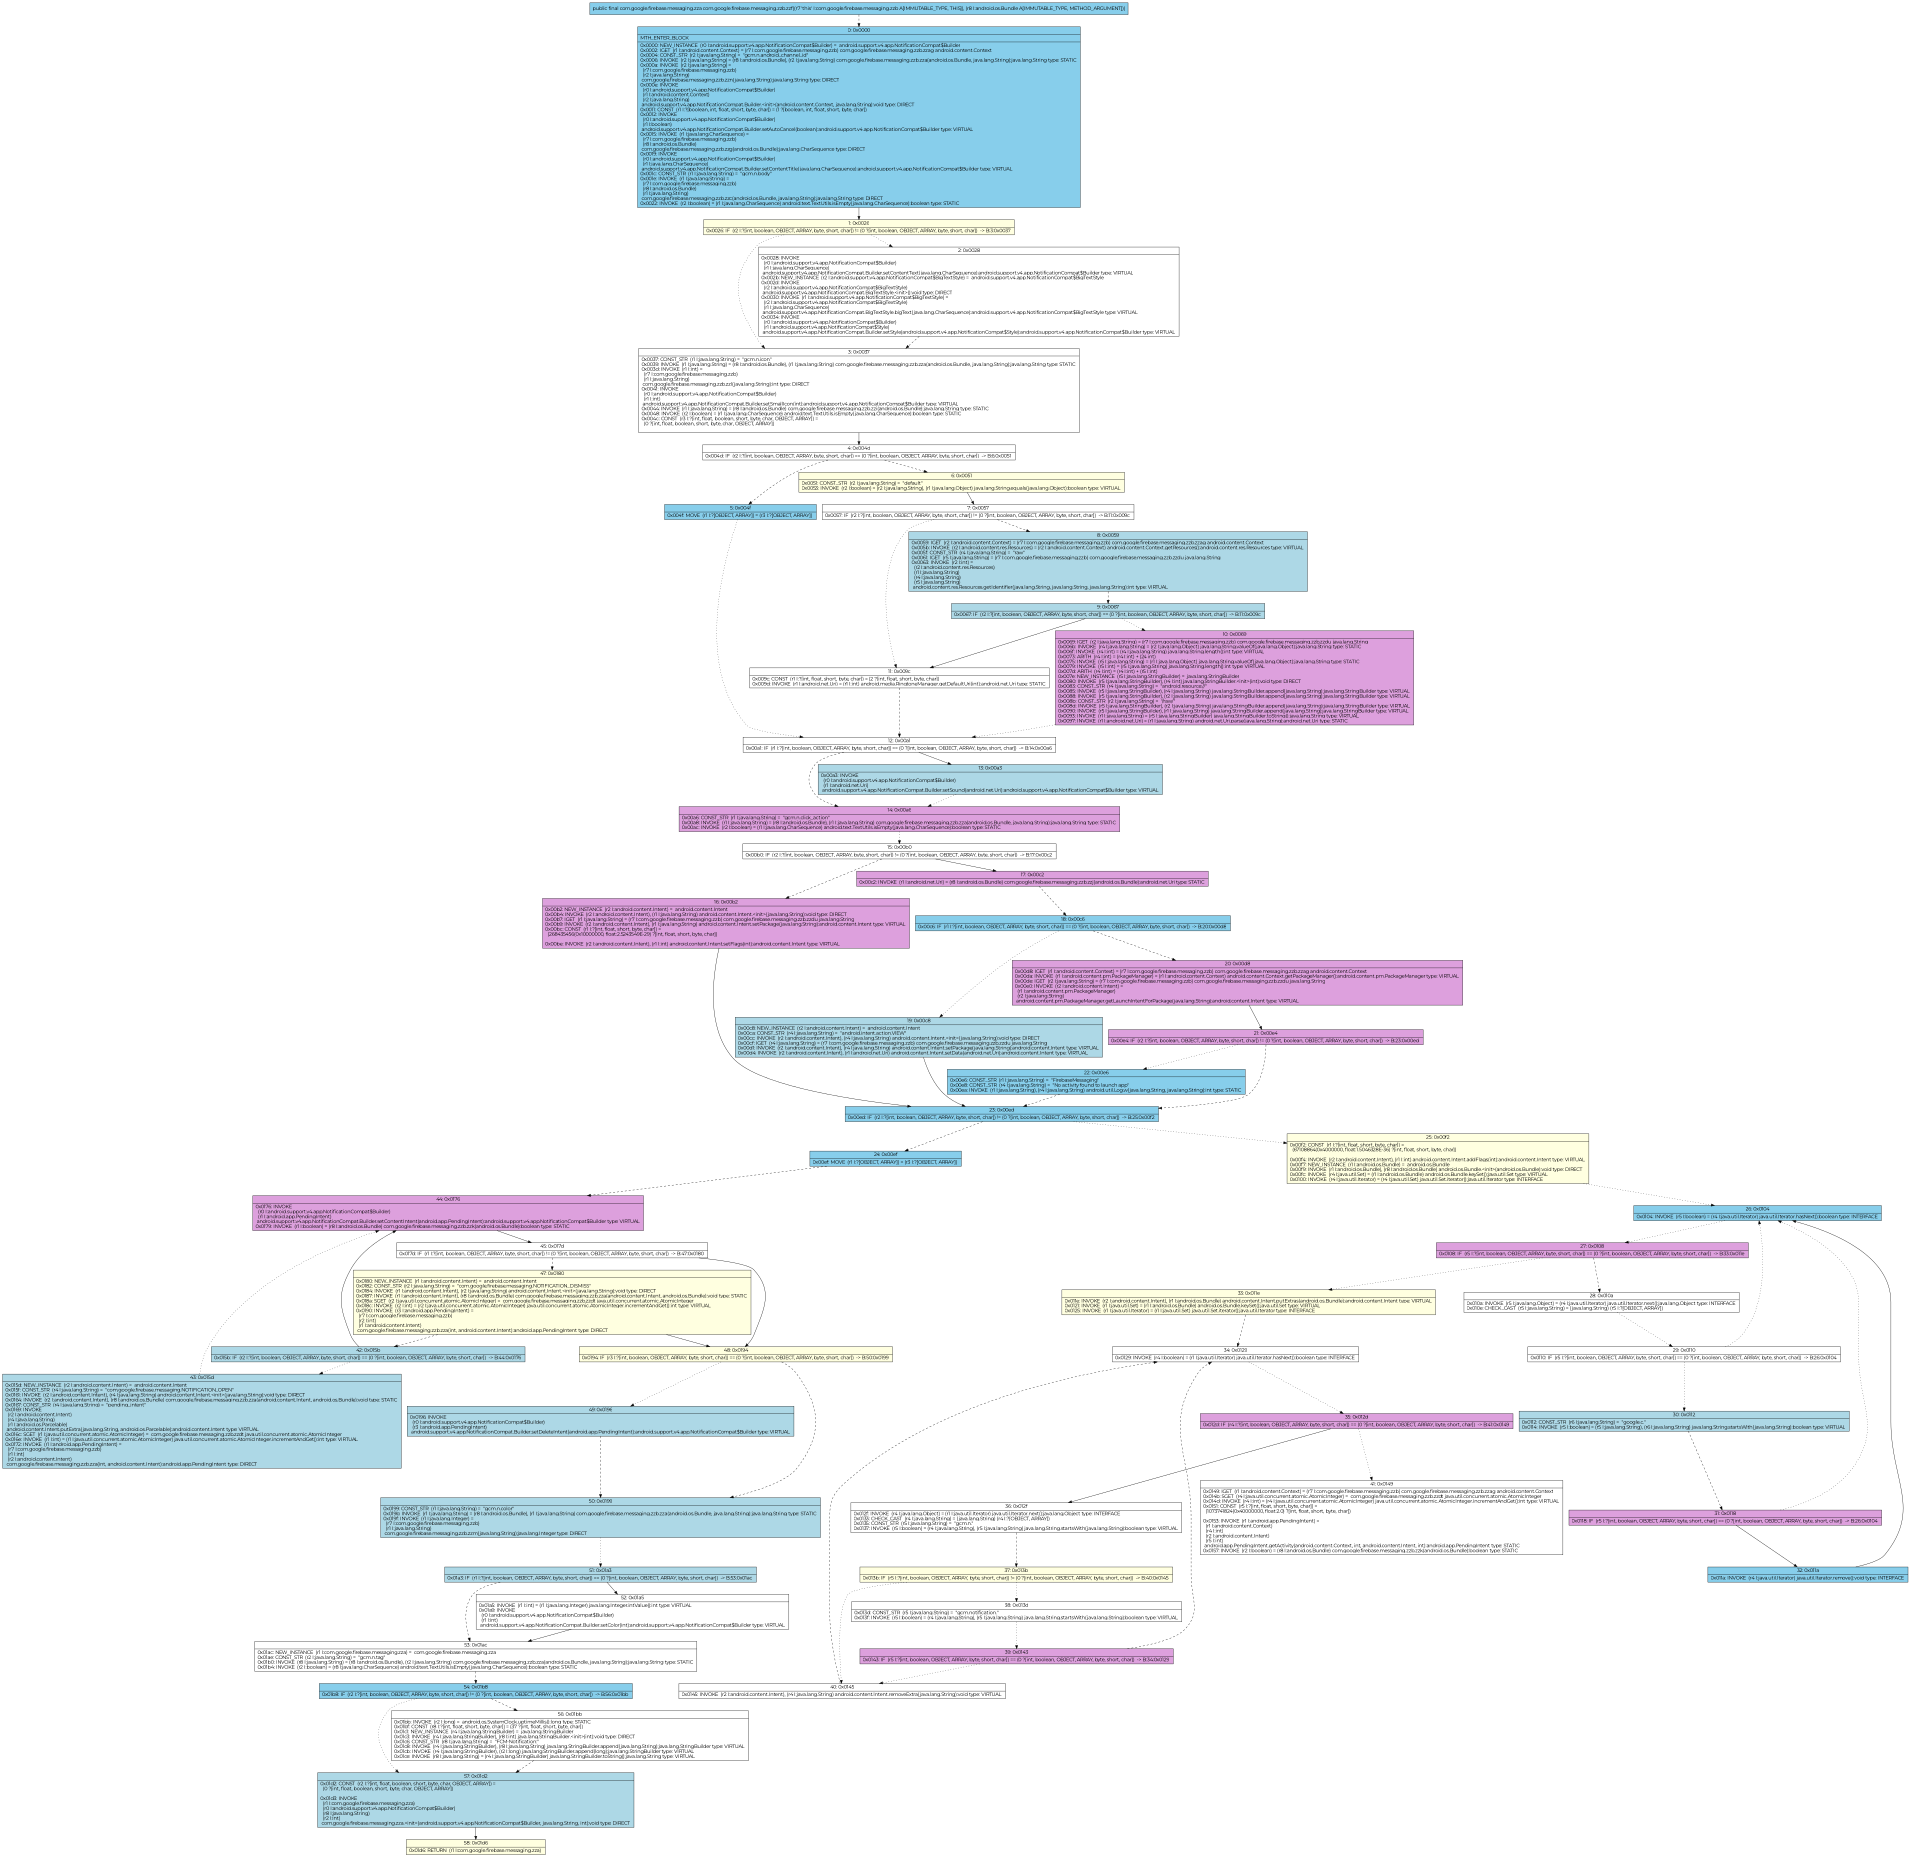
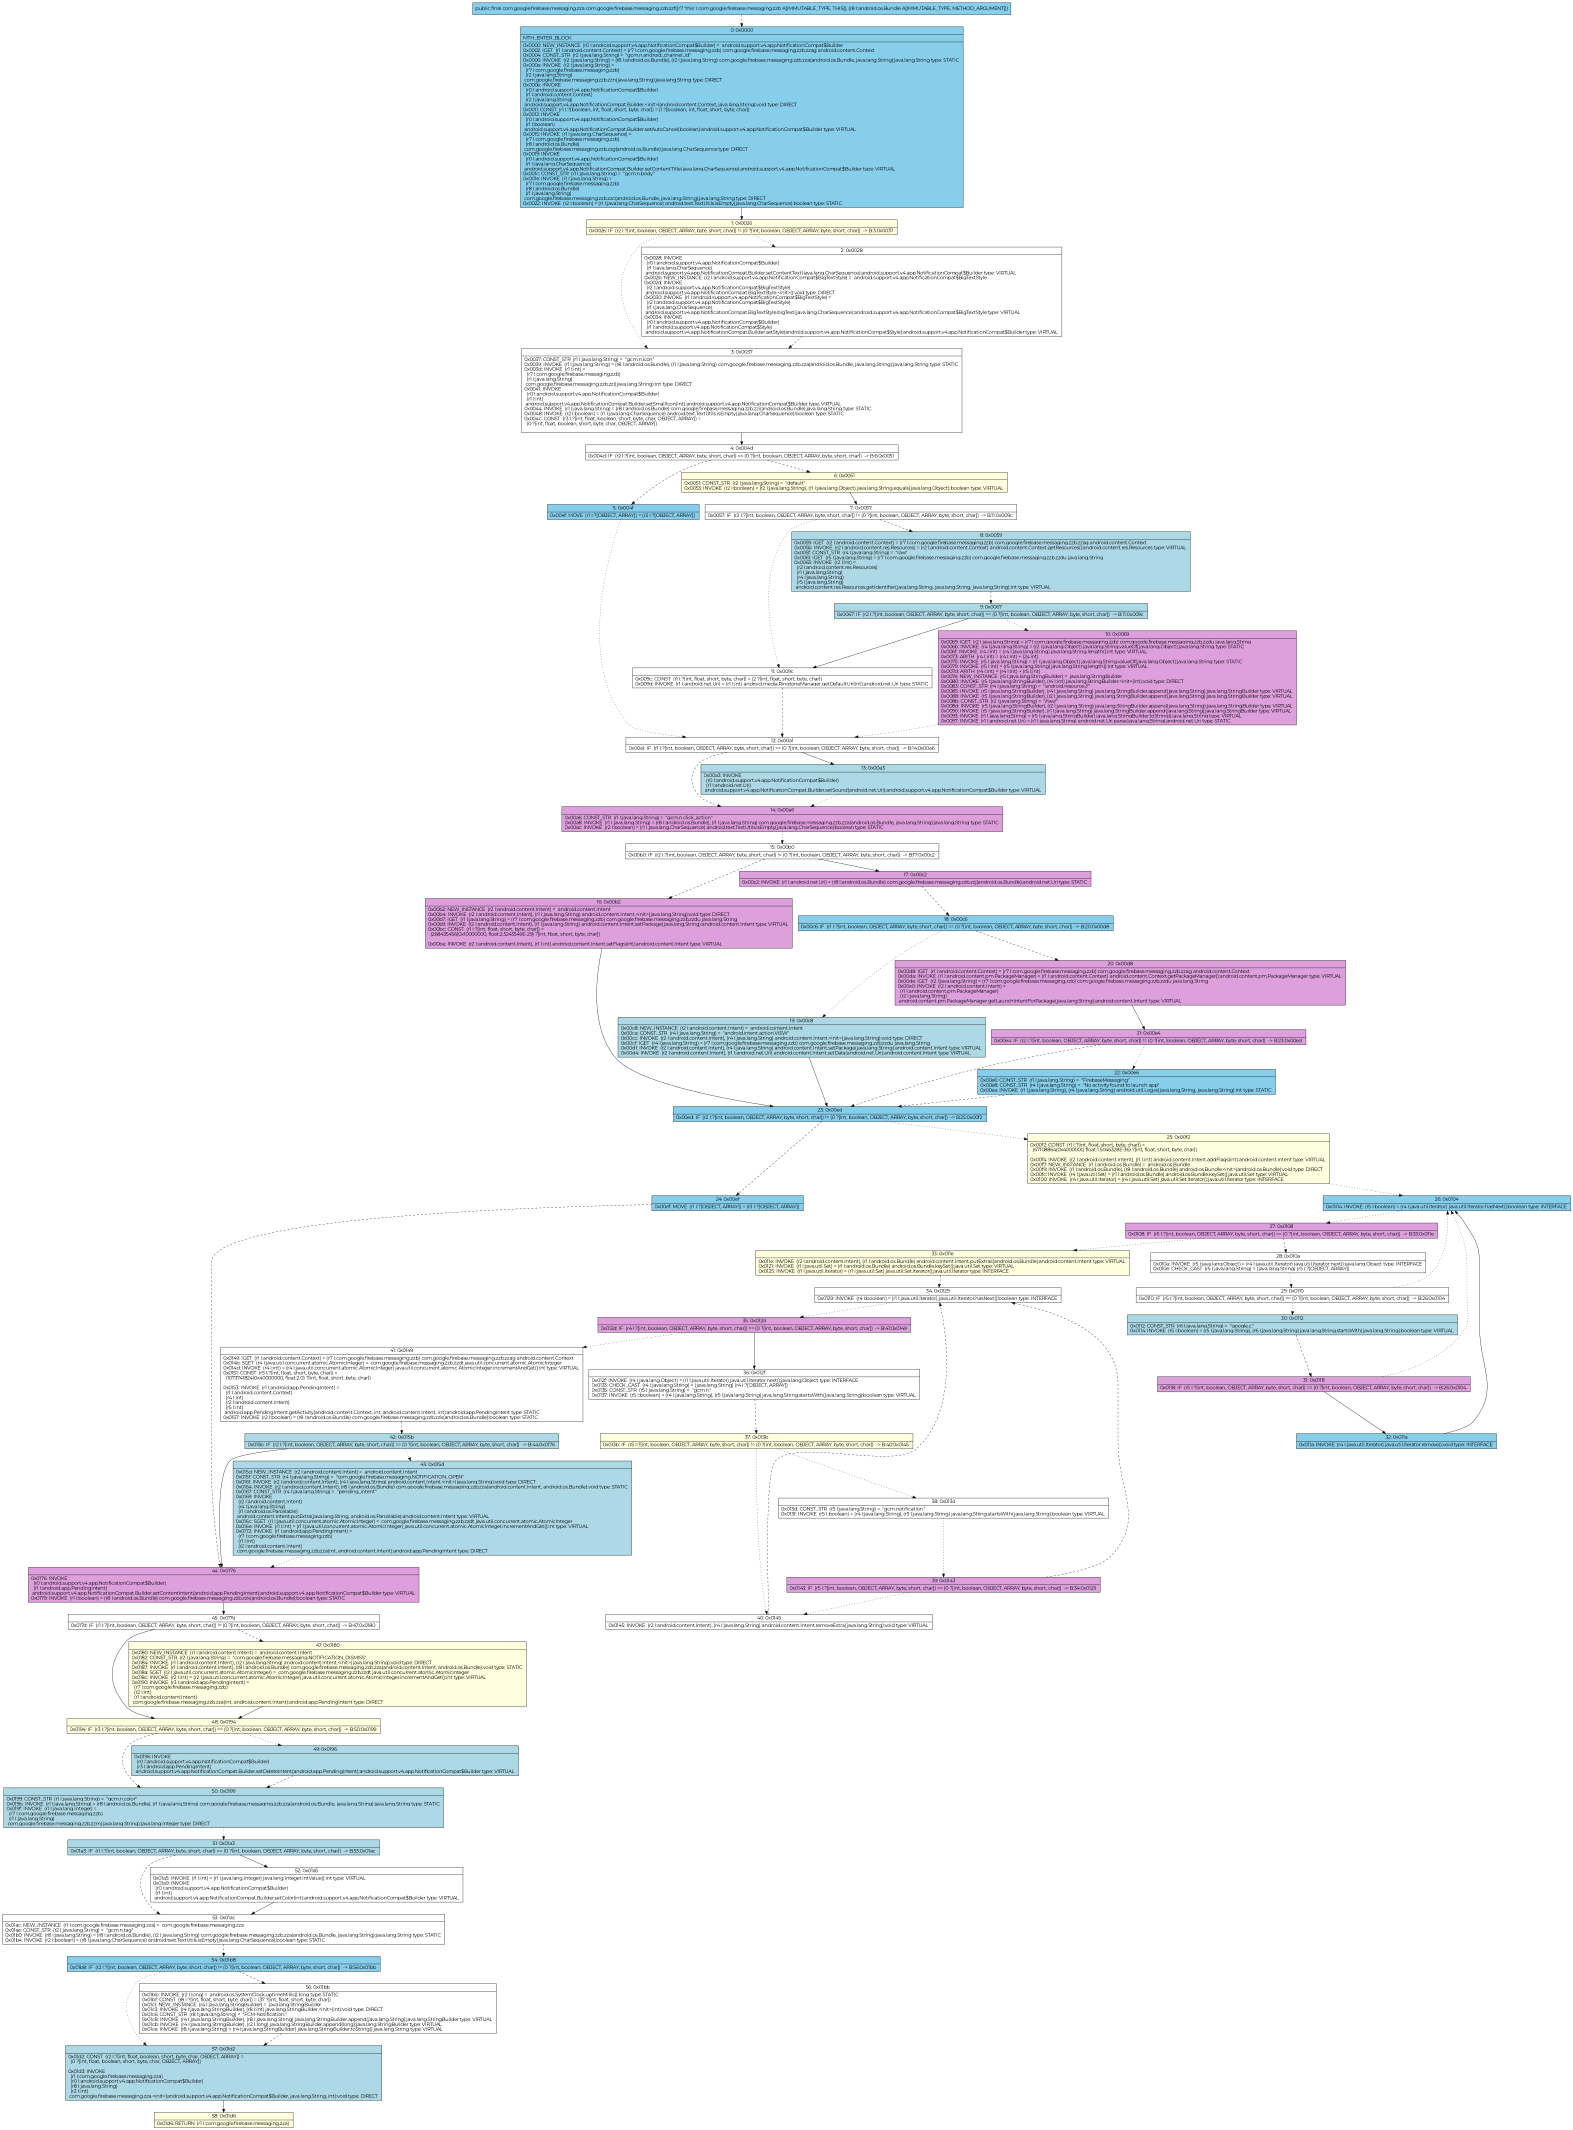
(418, 1340) -> (402, 1426)
